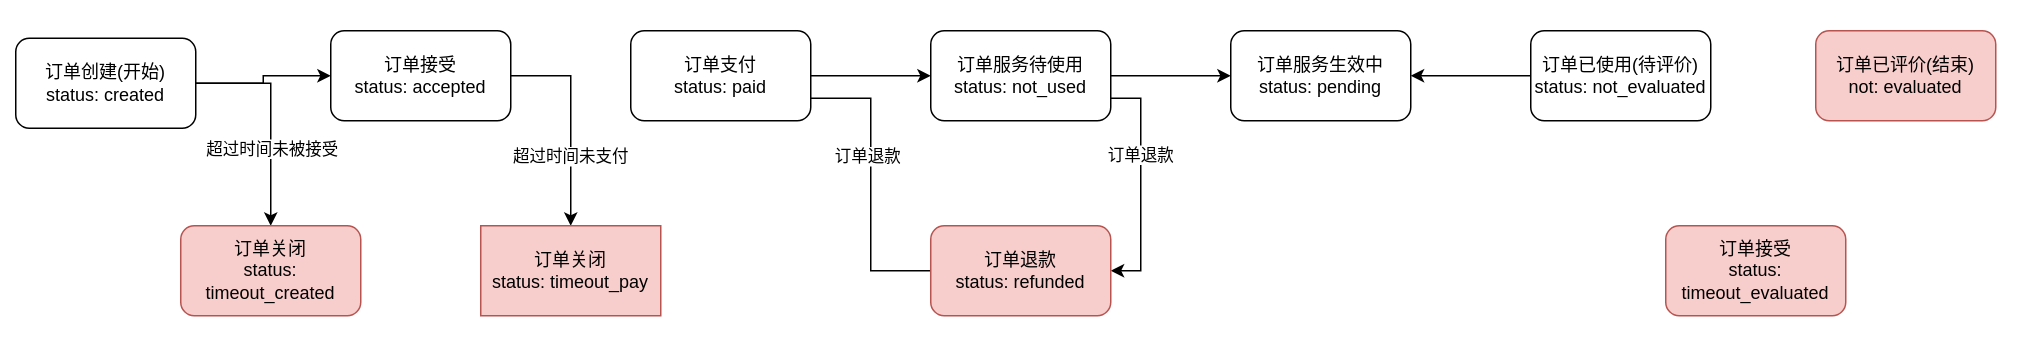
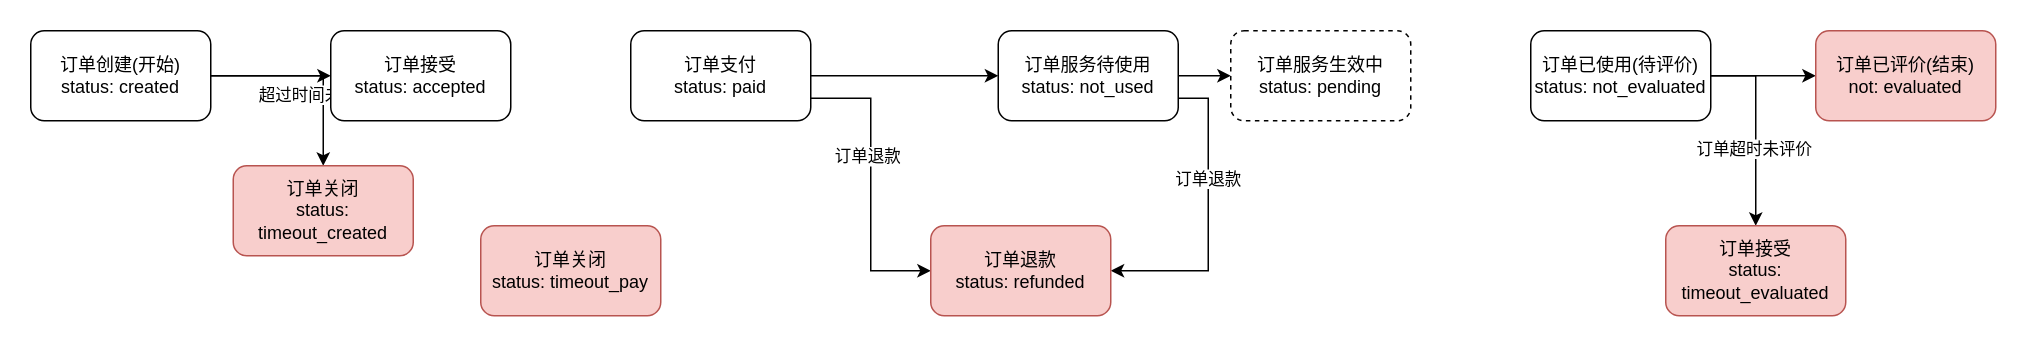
(1021, 76) -> (1088, 76)
(1321, 76) -> (1321, 76)
(1476, 76) -> (1782, 76)
(106, 83) -> (121, 76)
(571, 116) -> none
none -> (1756, 147)
(271, 271) -> (323, 211)
(571, 271) -> (571, 271)
(923, 271) -> (919, 271)
